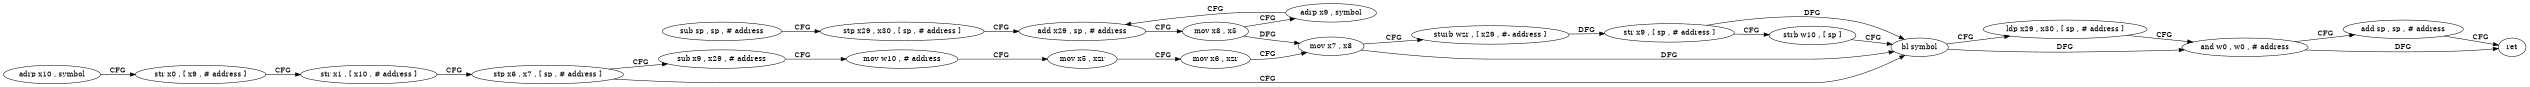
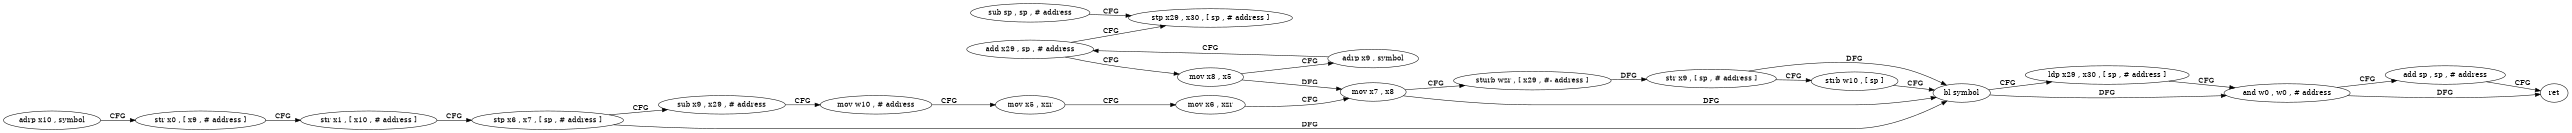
(999, 31) -> (1116, 34)
(1268, 79) -> (1310, 125)
